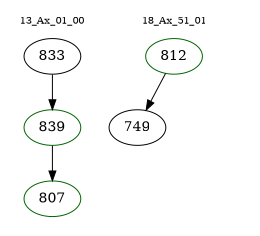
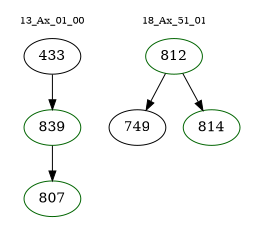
(52, 56) -> (52, 56)
none -> (212, 128)
